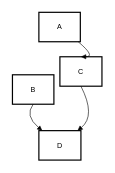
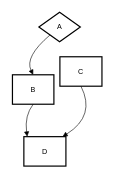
(59, 27) -> (59, 27)
none -> (36, 49)
(85, 49) -> none
(60, 145) -> (45, 151)
